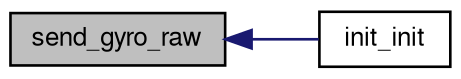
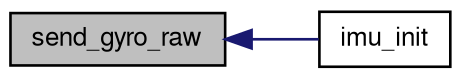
(385, 39) -> (385, 39)
